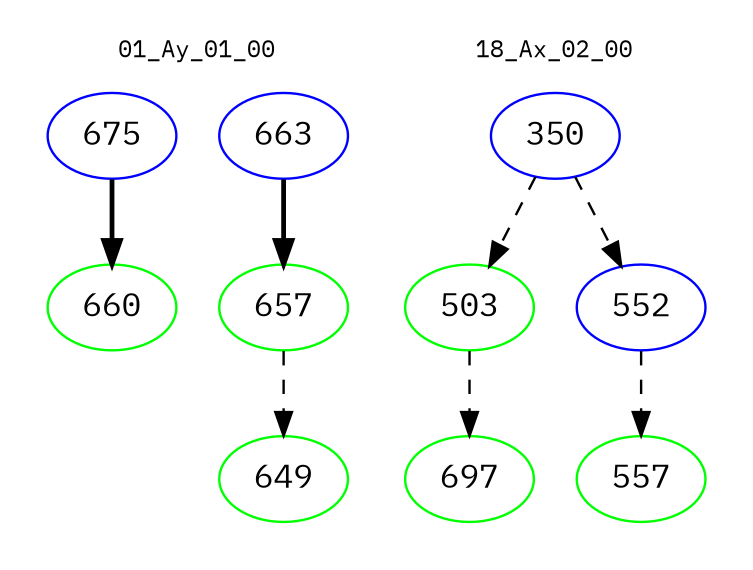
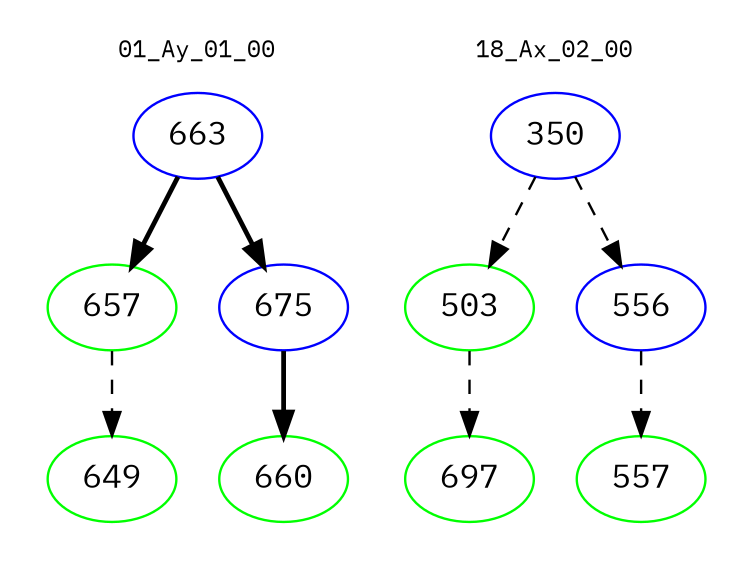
none -> (235, 211)
(641, 307) -> (641, 307)
